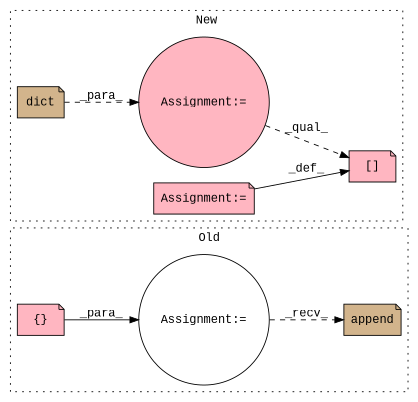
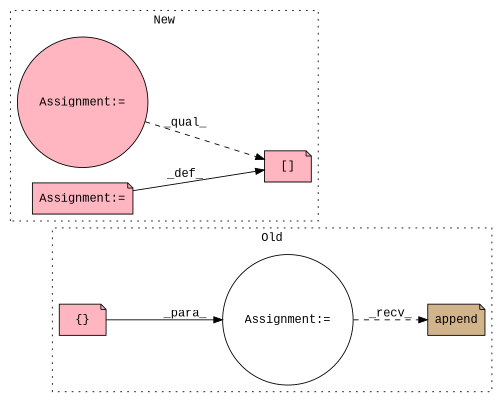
(41, 102) -> none
